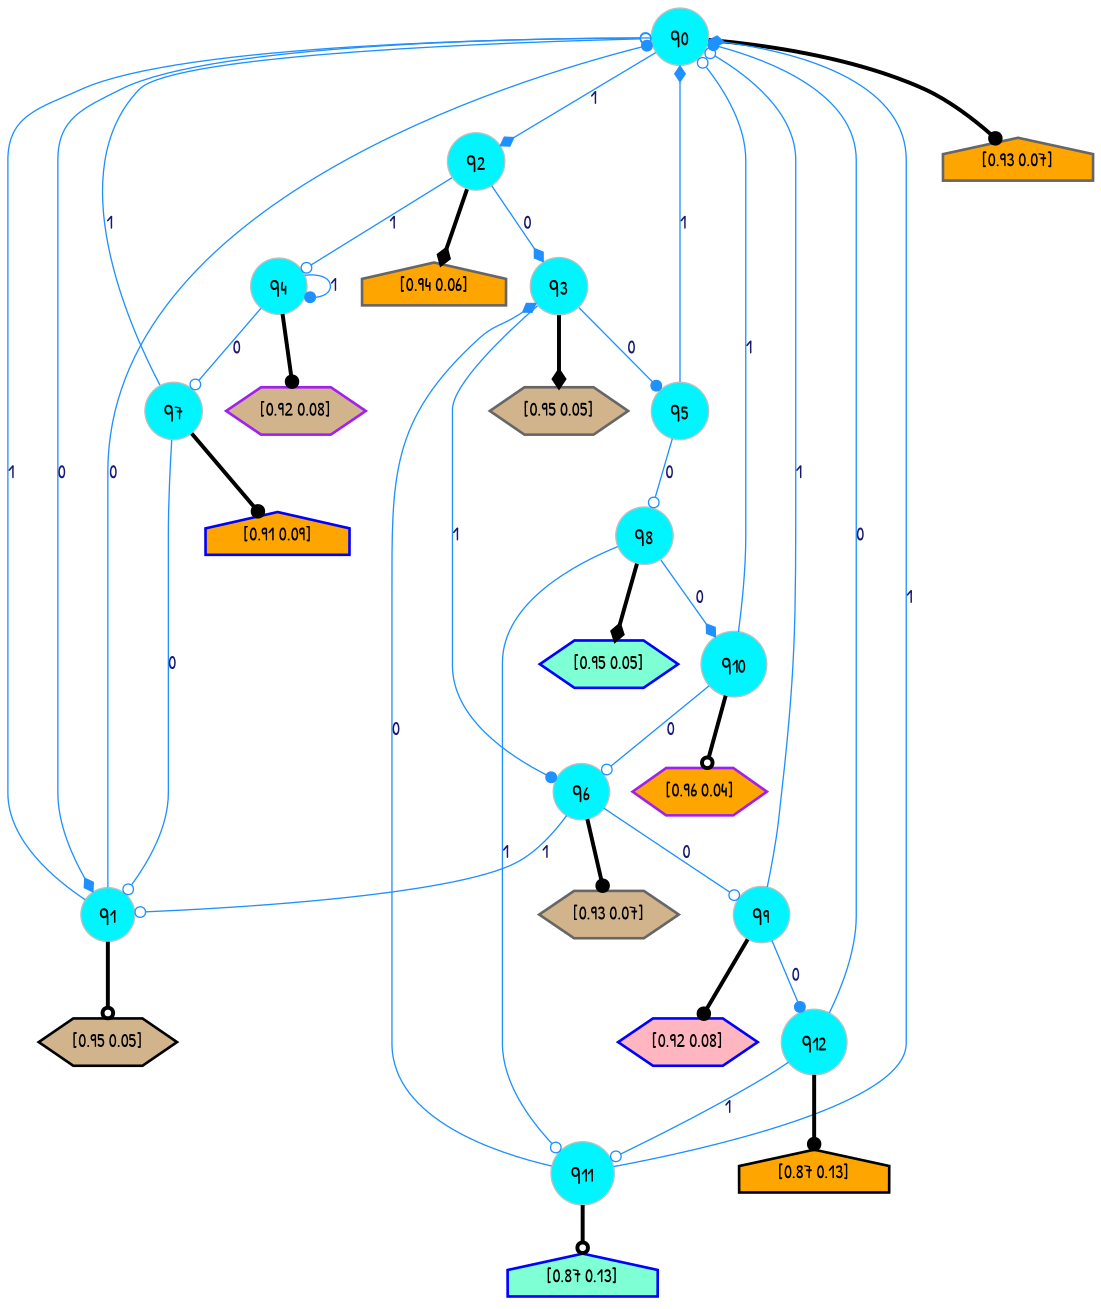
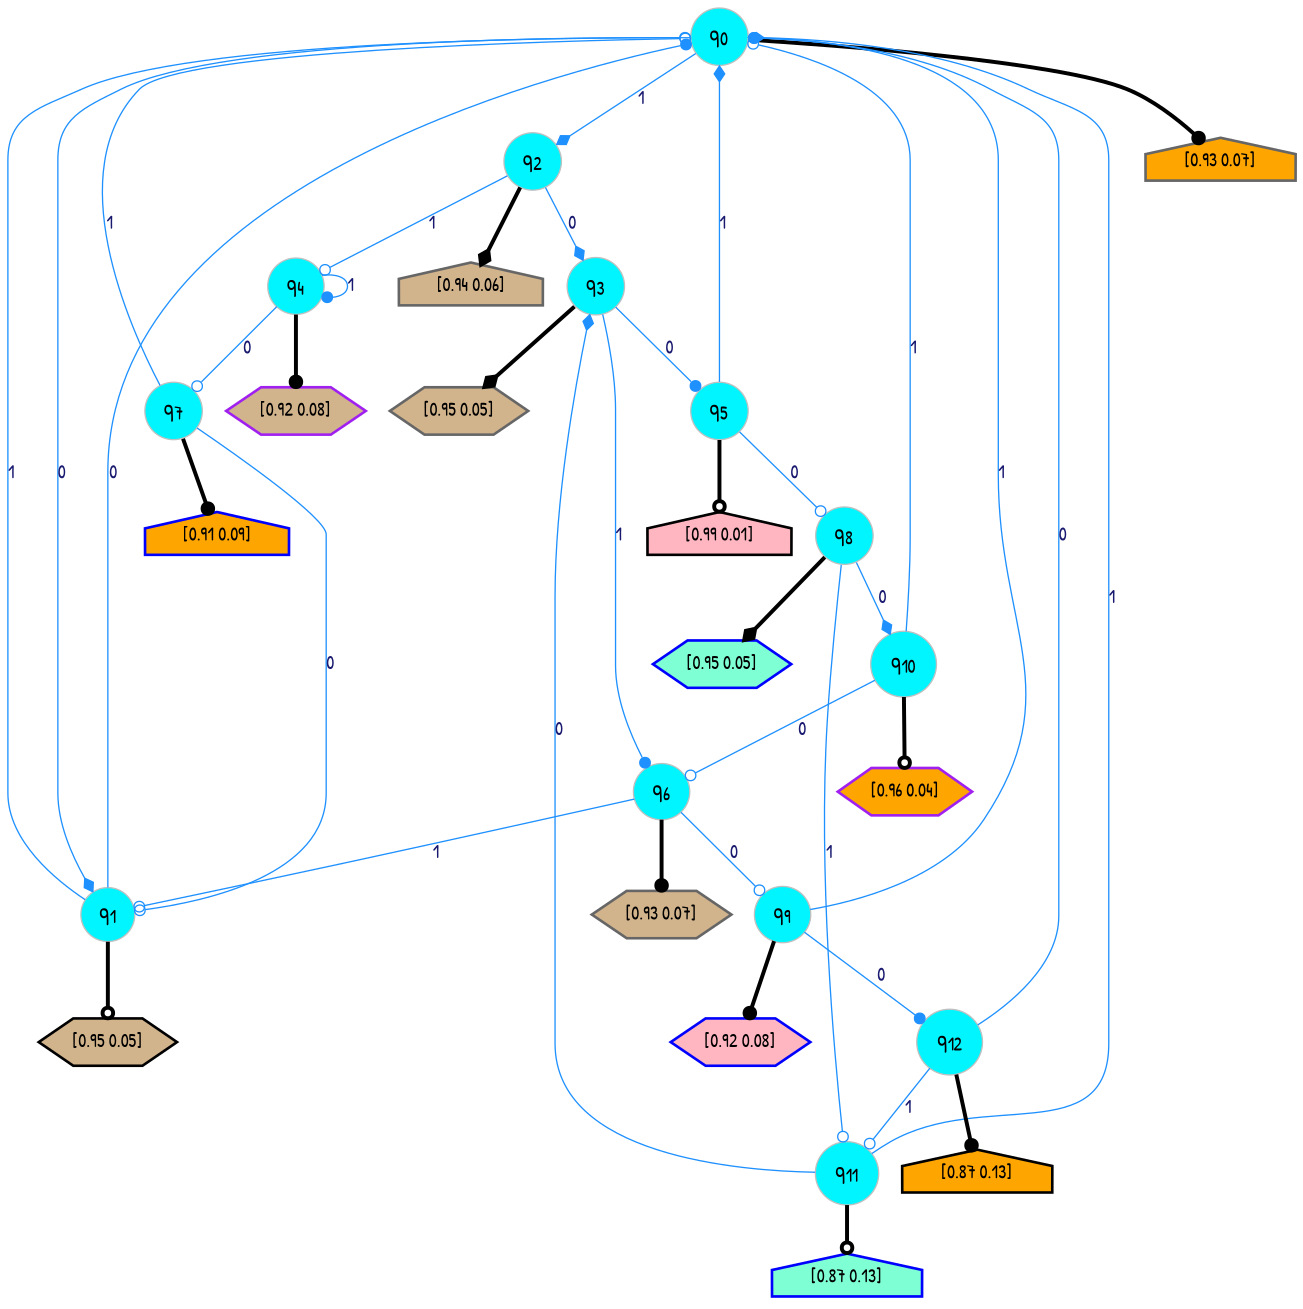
(434, 286) -> (471, 286)
none -> (719, 536)
